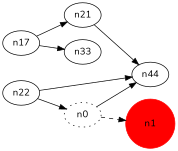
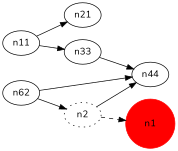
(114, 42) -> (113, 62)
(21, 43) -> (21, 43)
(21, 93) -> (21, 93)
(83, 115) -> (83, 115)
